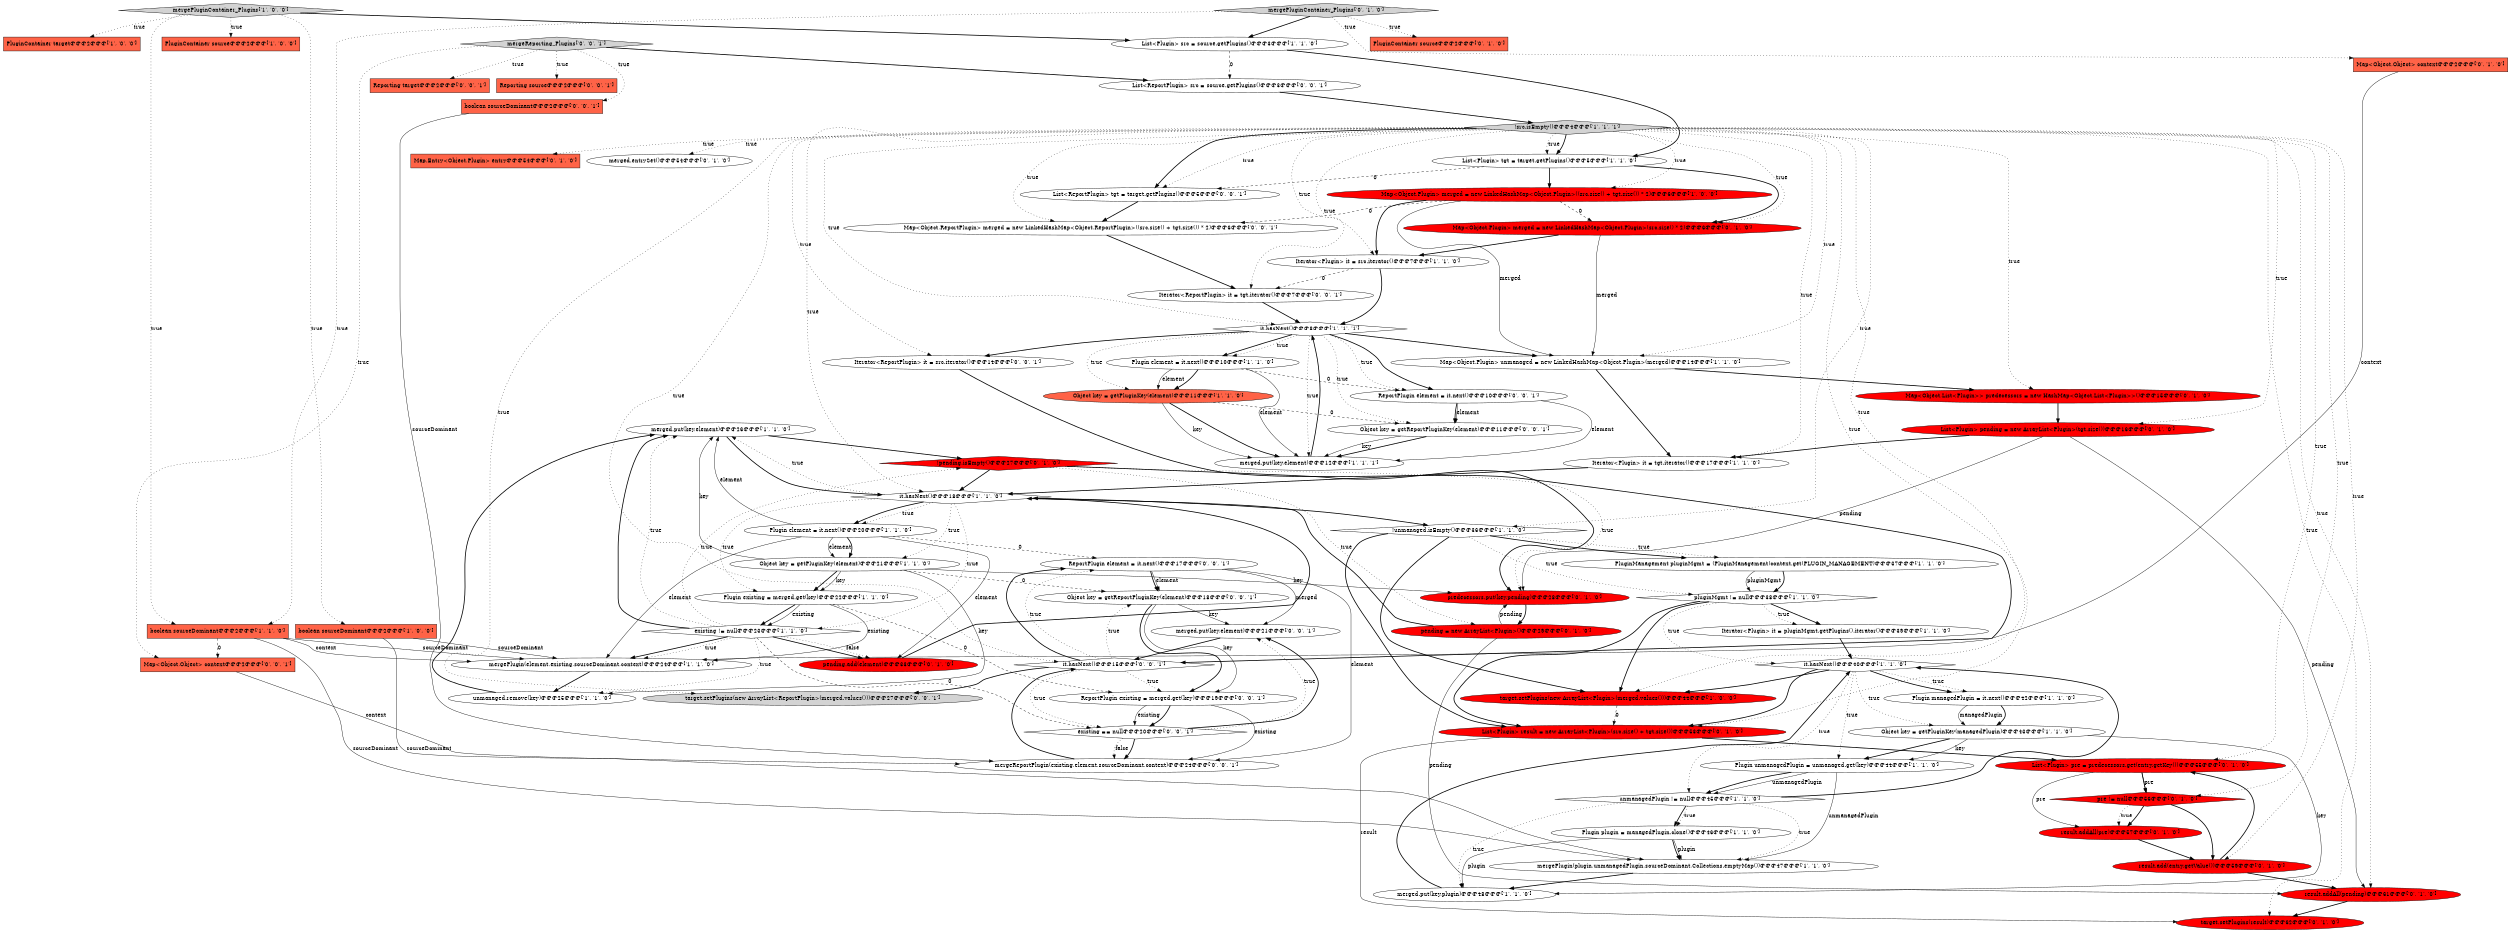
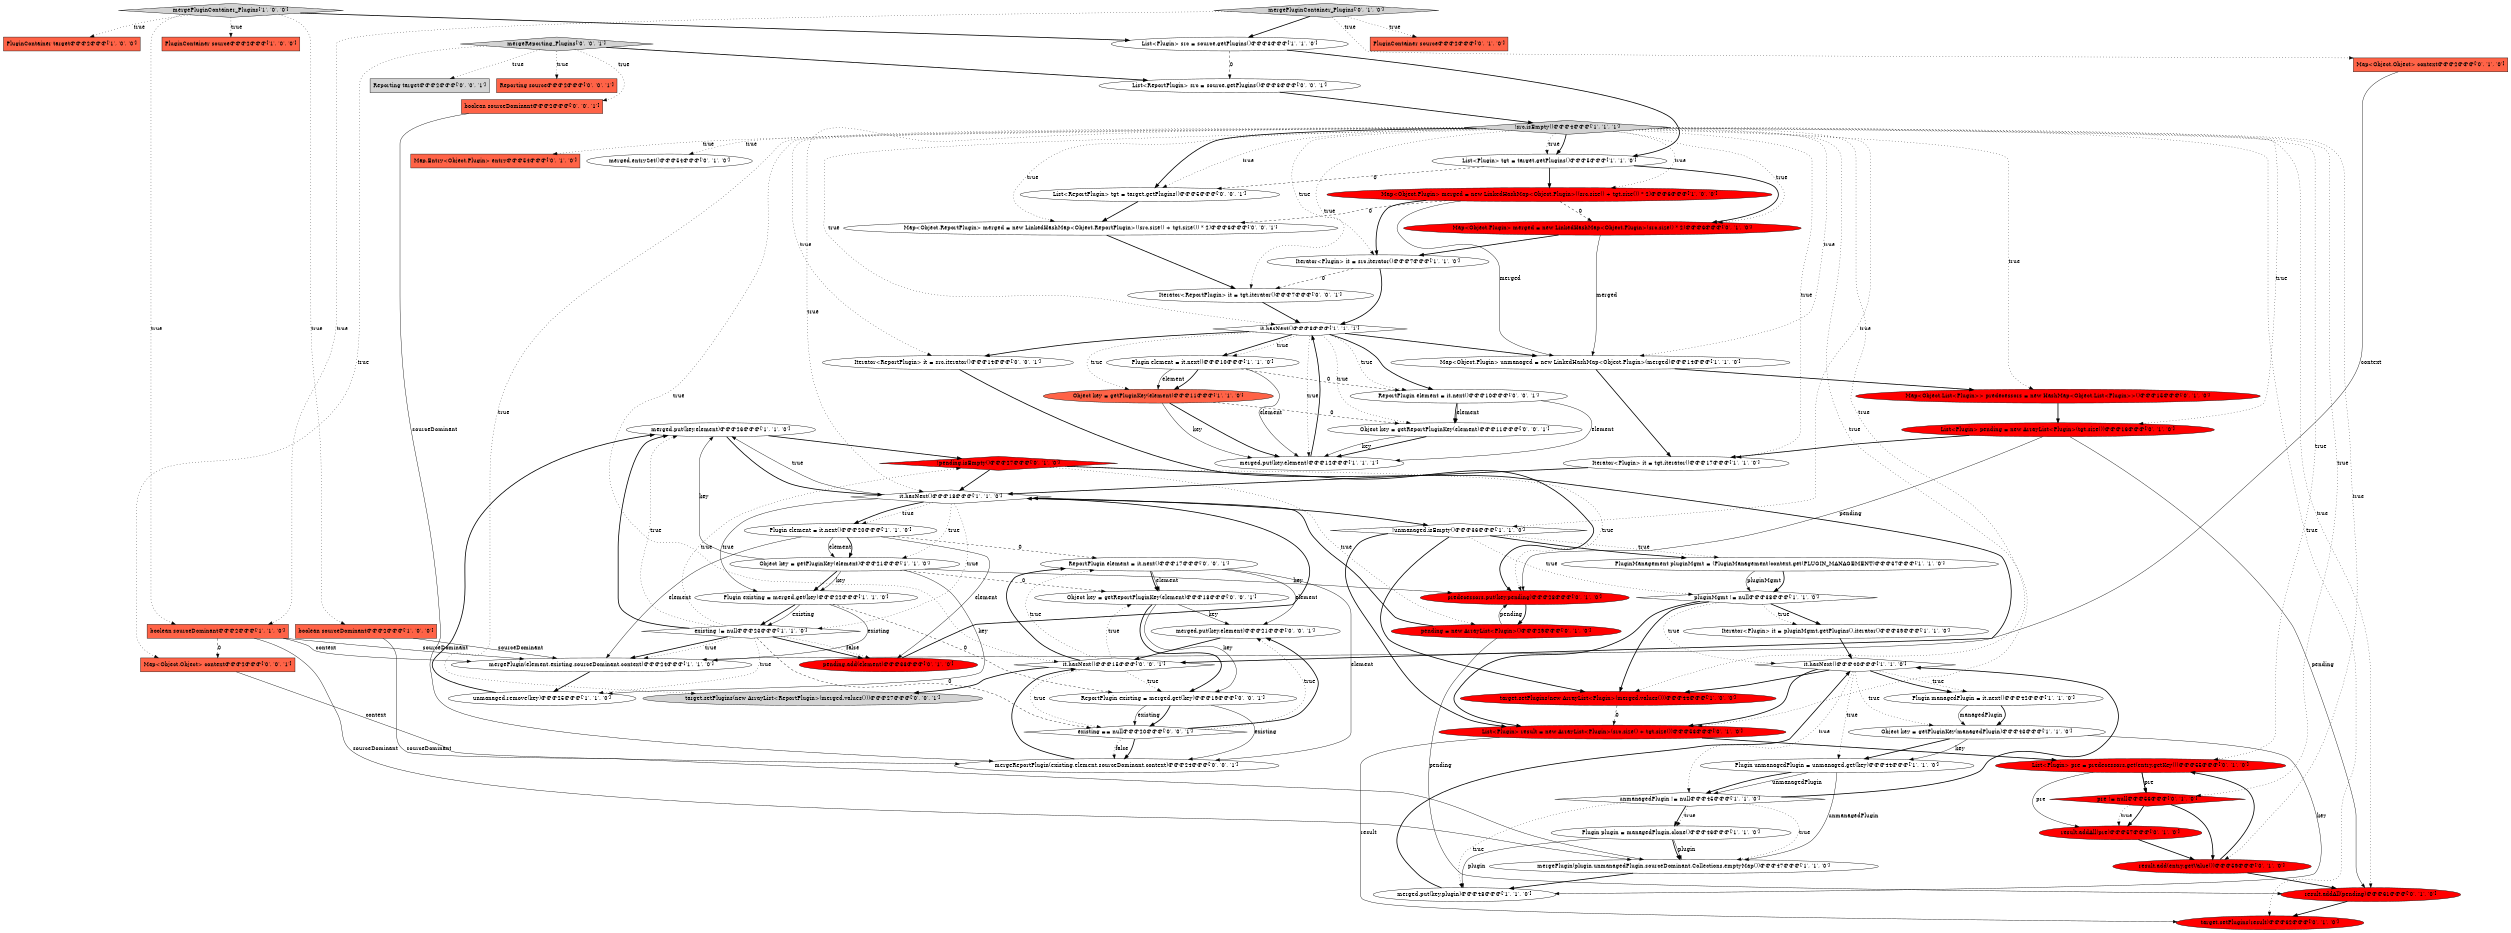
(430, 86) -> (430, 86)
(806, 477) -> (806, 477)
(734, 498) -> none
(769, 512) -> (764, 513)
(1307, 598) -> (1307, 598)
